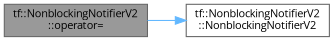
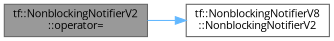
(258, 20) -> (258, 20)
